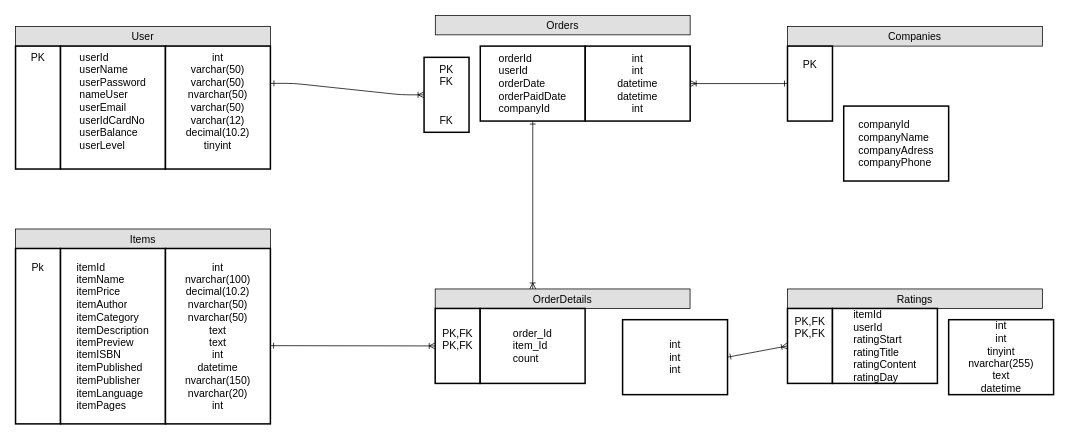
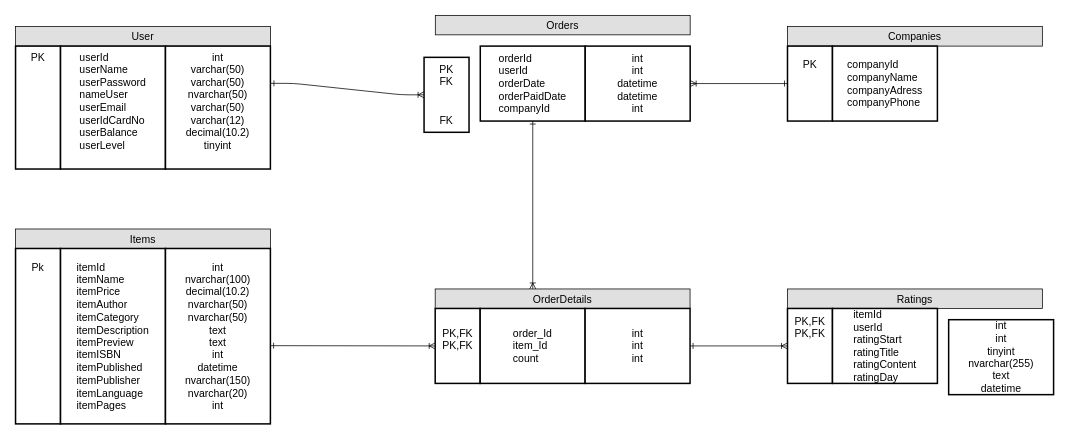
(897, 144) -> (885, 84)
(675, 357) -> (638, 346)
